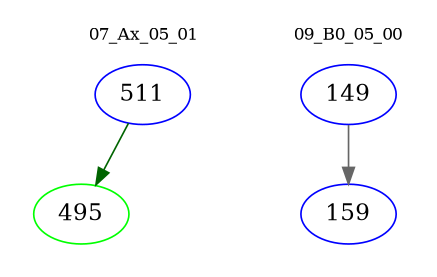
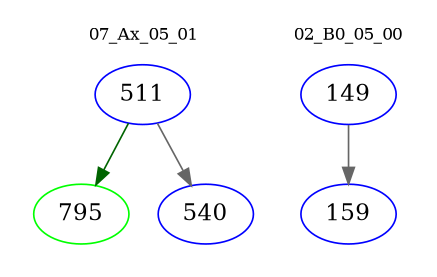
(349, 36) -> (349, 36)
(81, 214) -> (81, 214)
none -> (206, 214)
